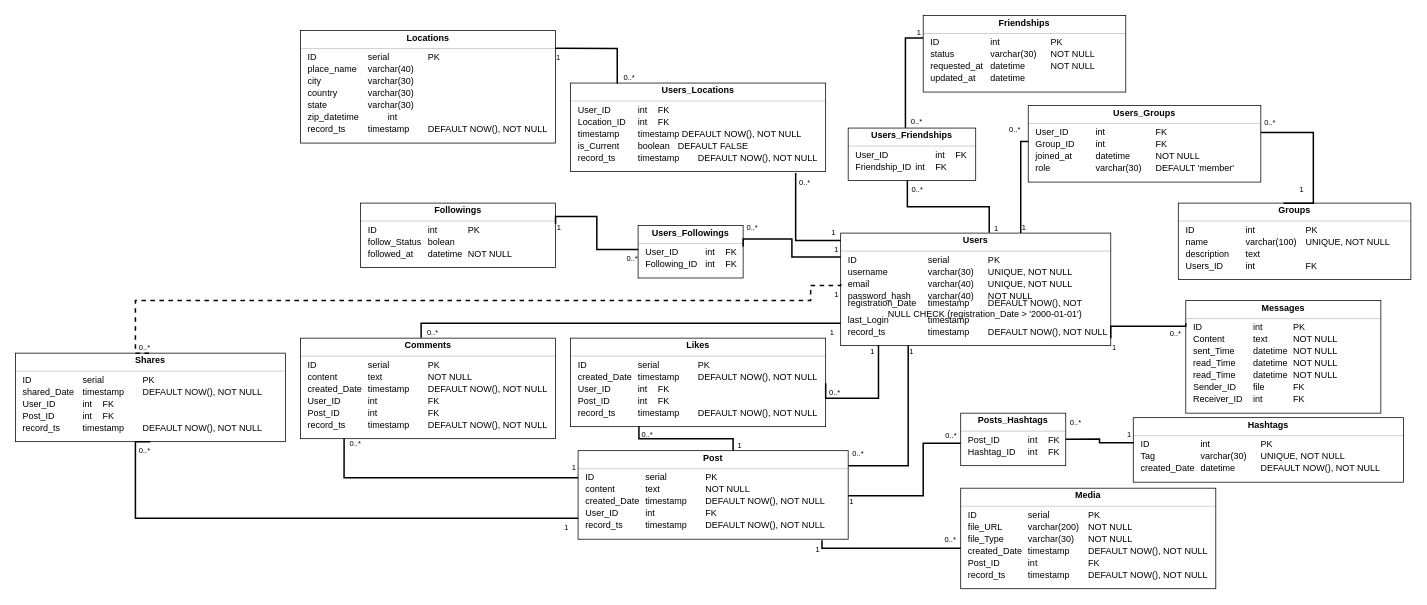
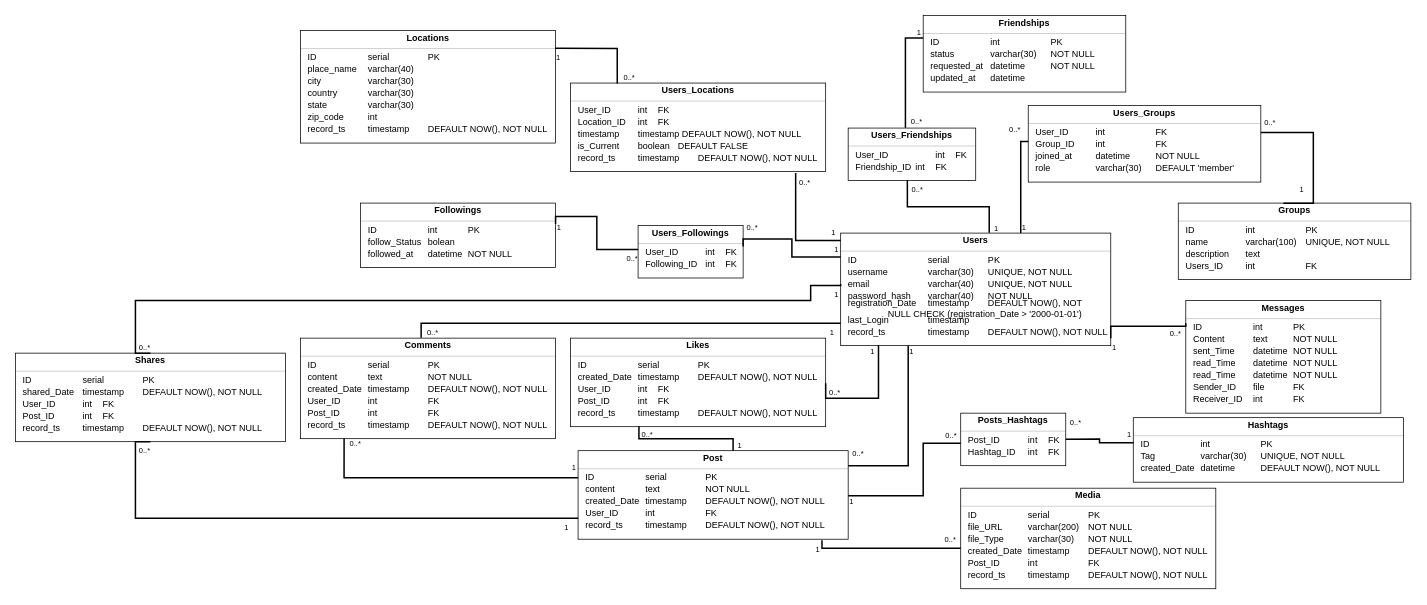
(347, 117) -> (338, 117)
(468, 300) -> (468, 300)
